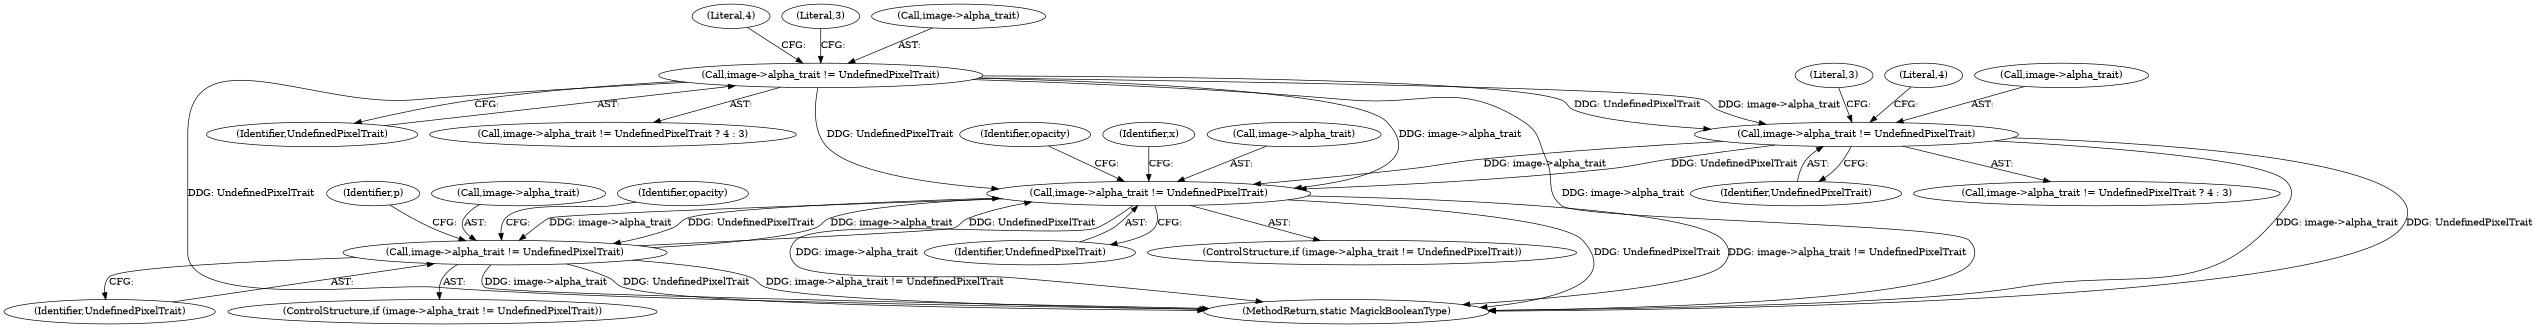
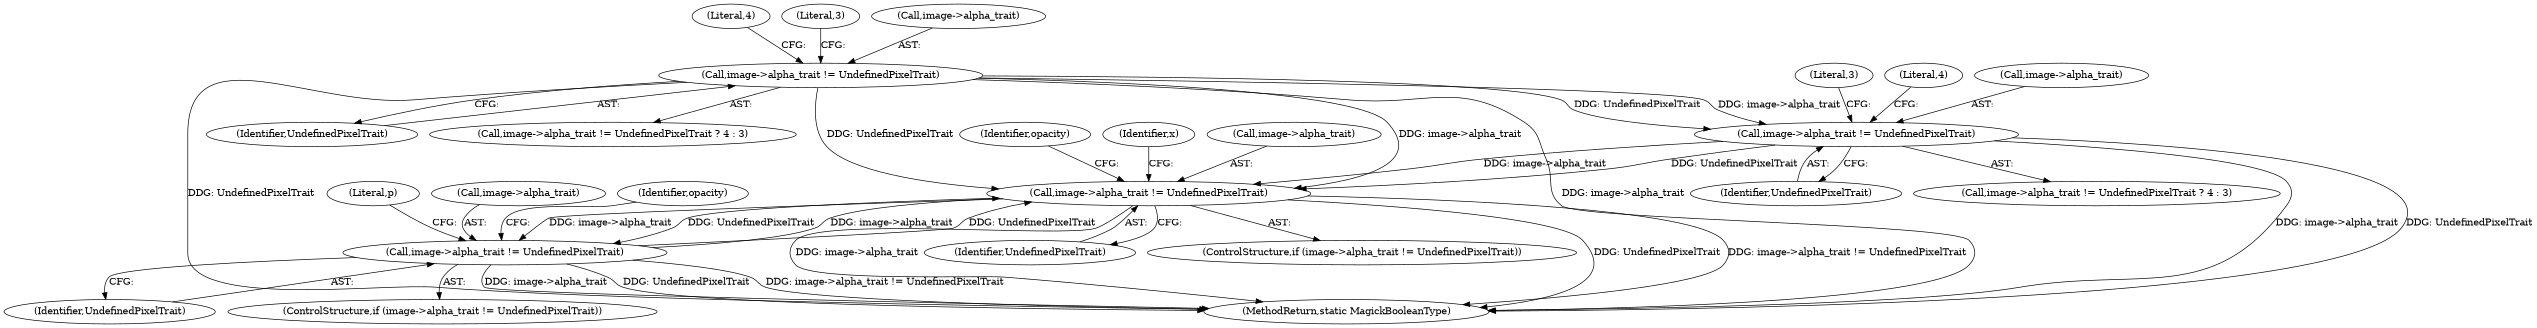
(373, 194) -> (373, 194)
